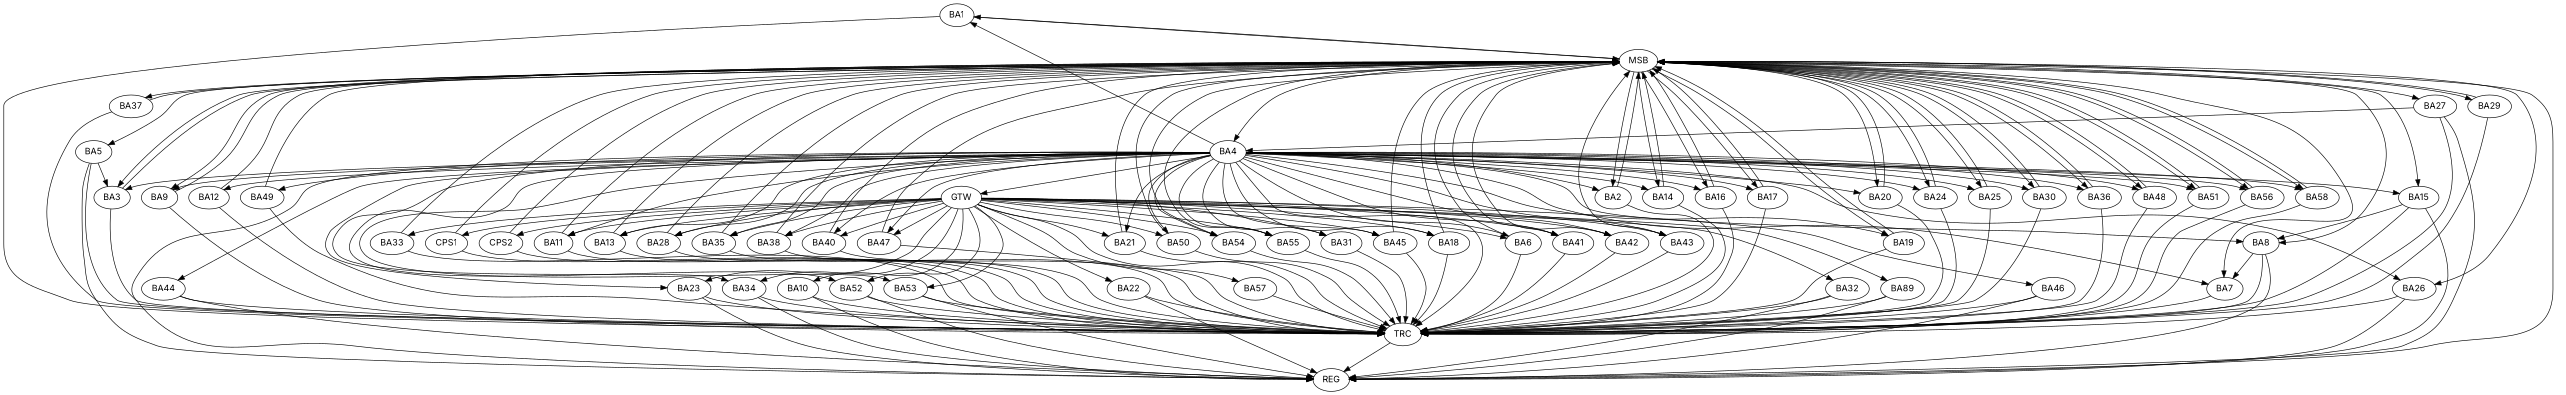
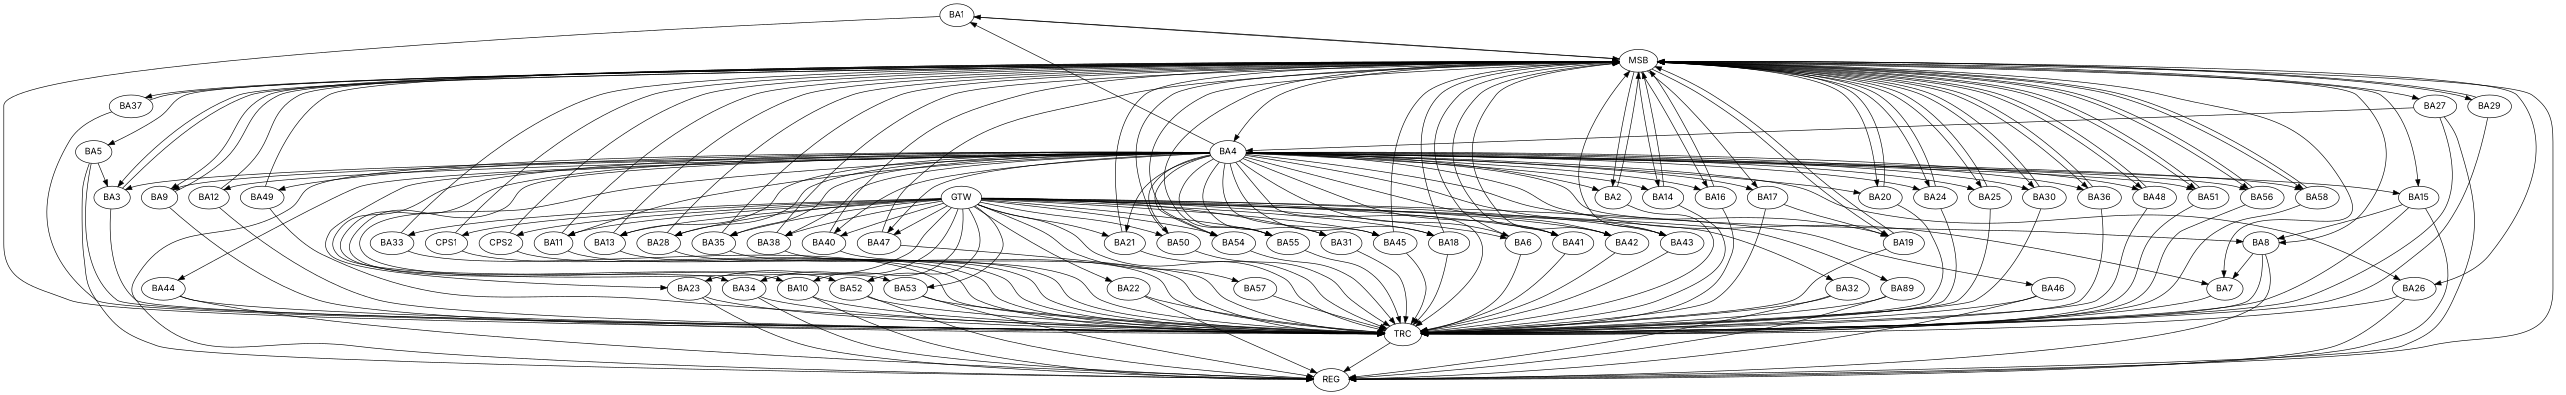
(1715, 125) -> (1832, 220)
(1099, 174) -> (479, 197)
